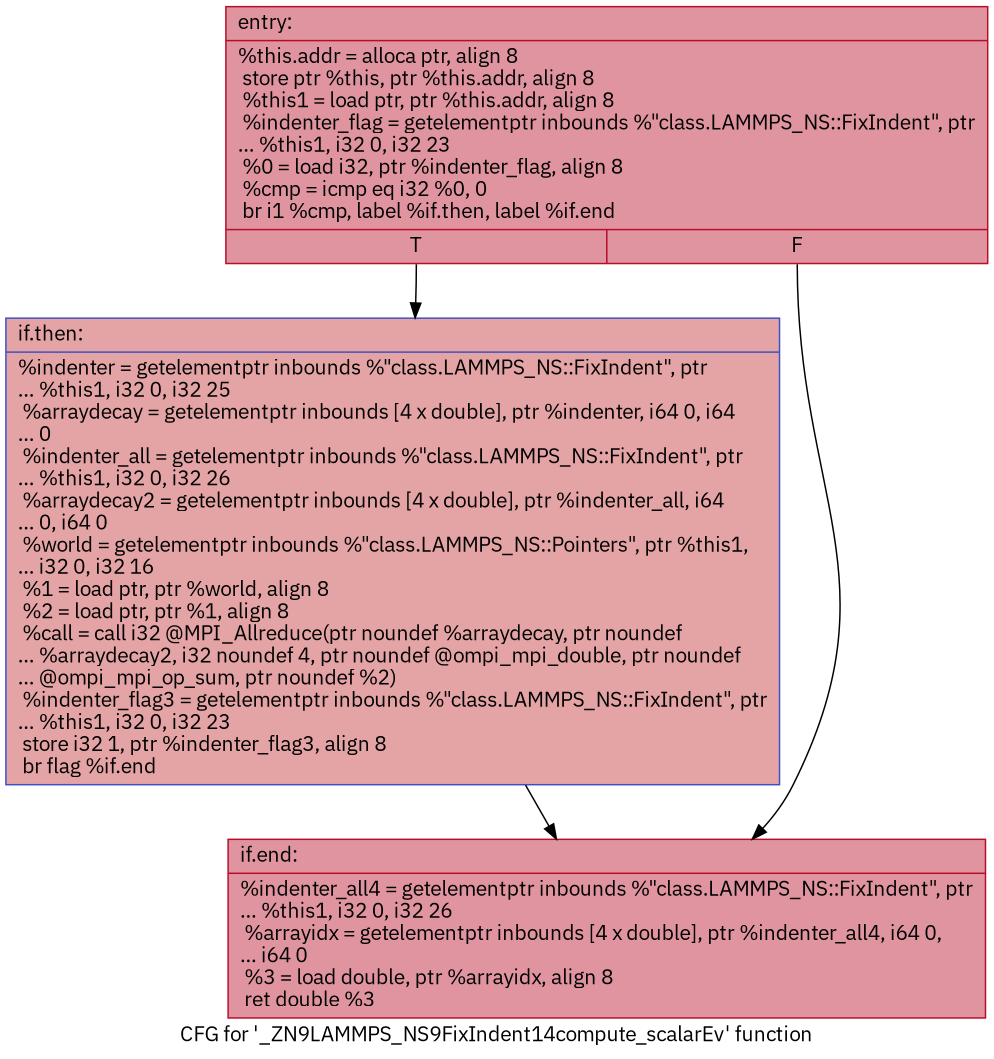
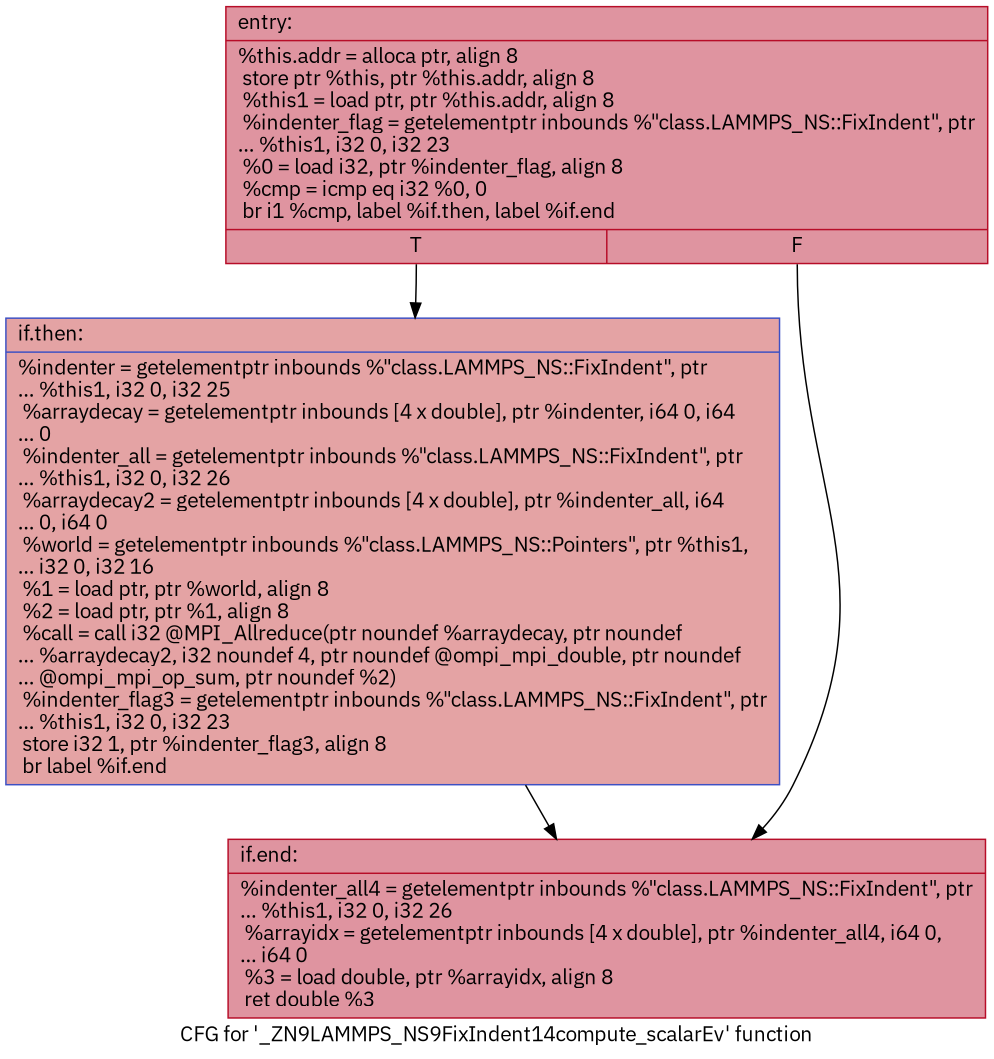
(87, 767) -> (93, 767)
